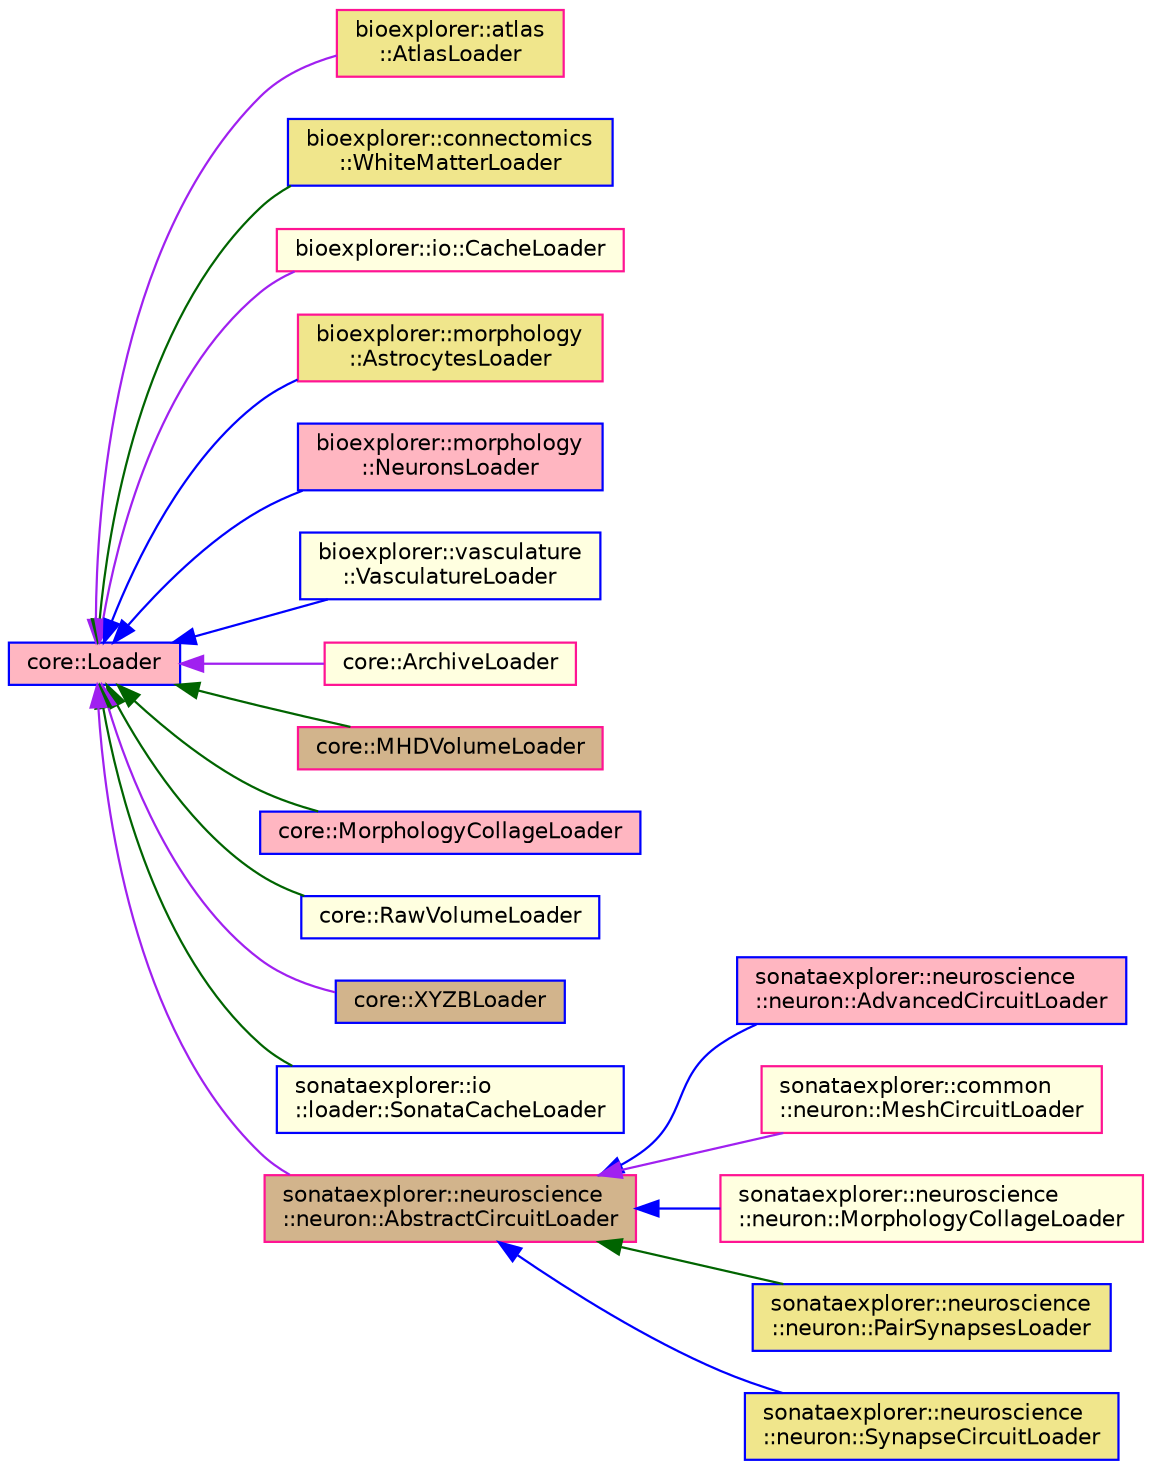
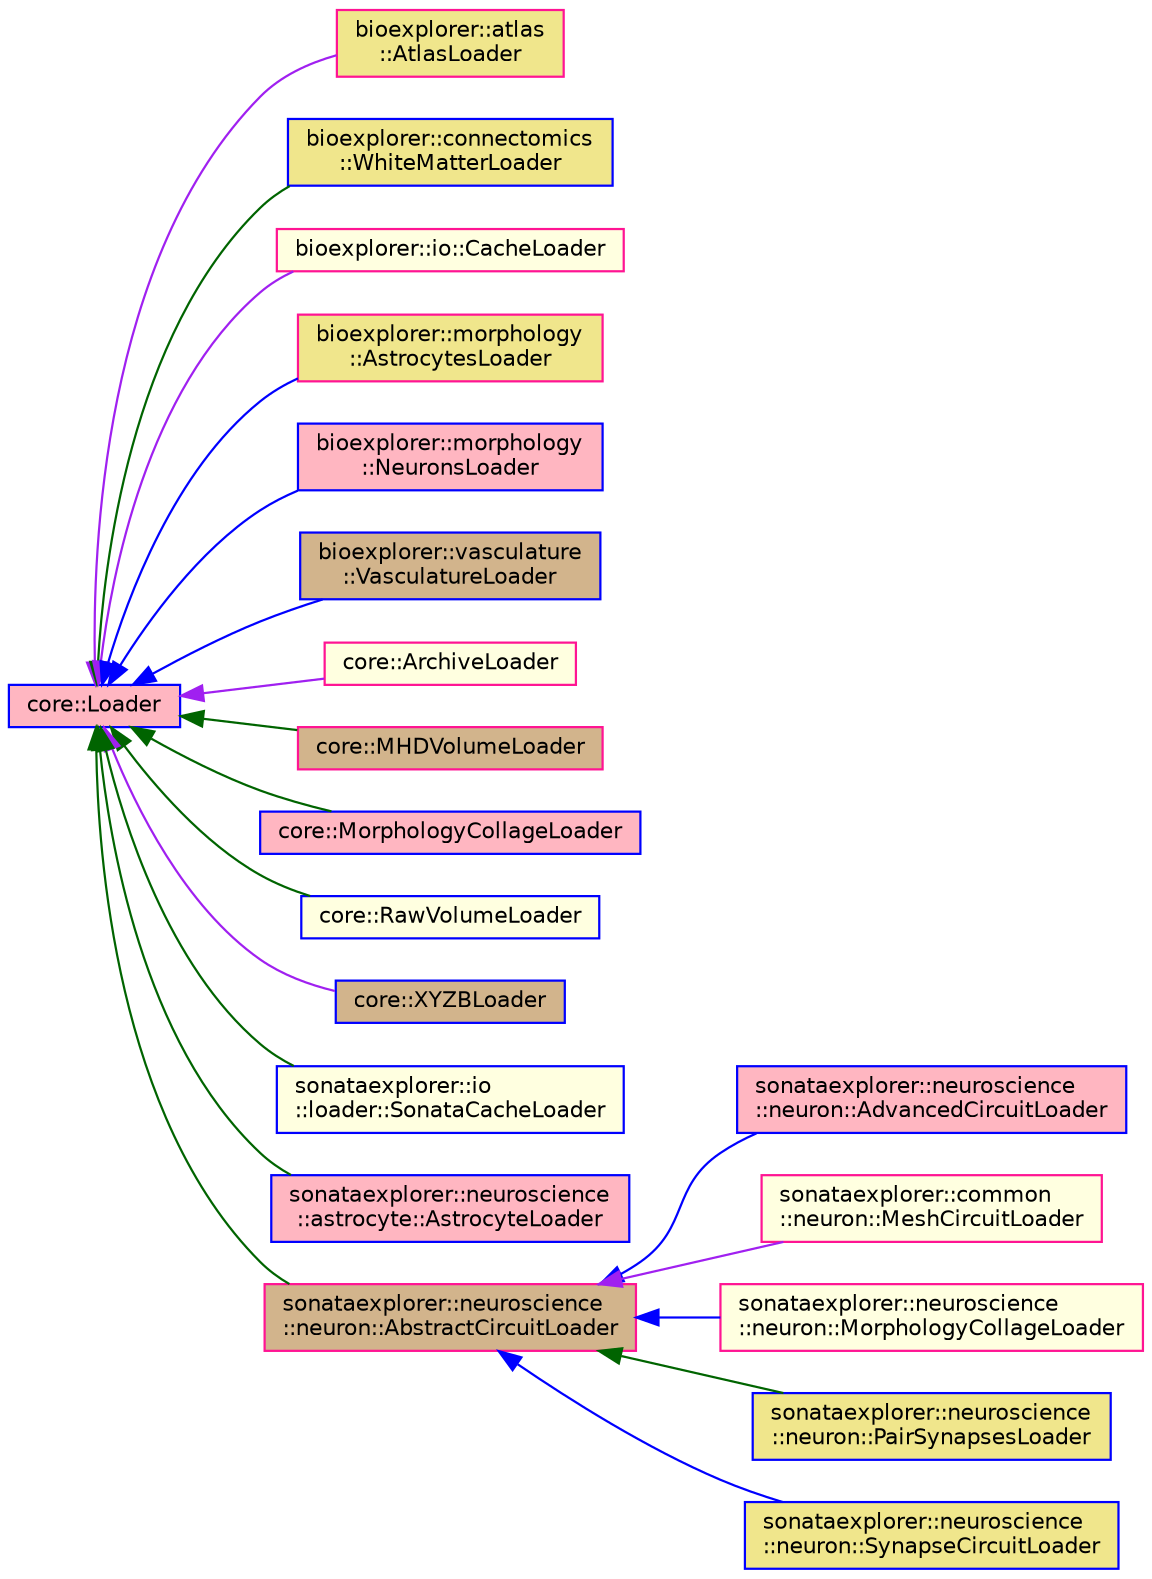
(450, 566) -> (450, 566)
(148, 962) -> (138, 1039)
none -> (450, 1209)
